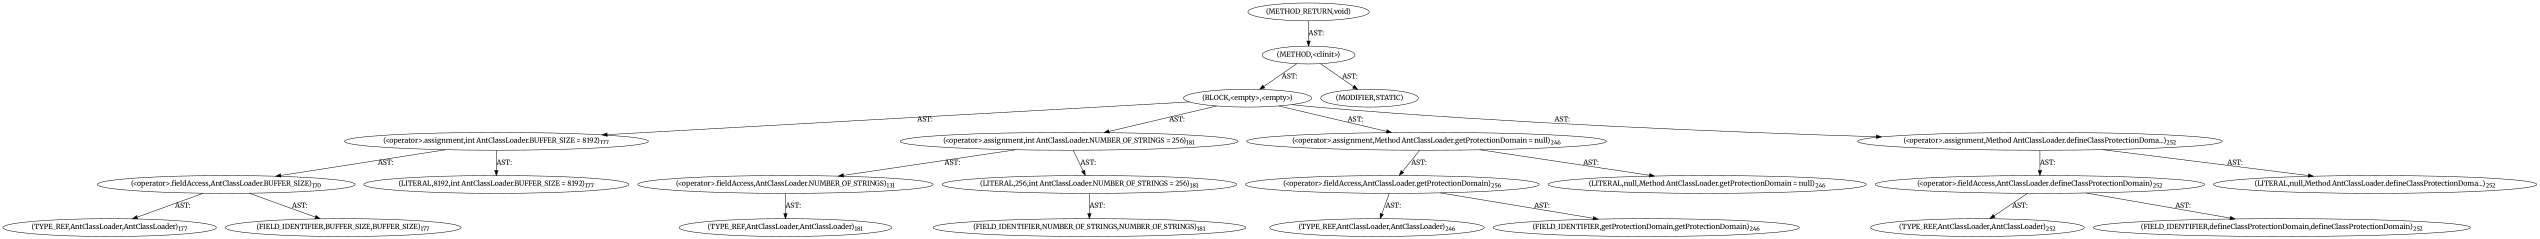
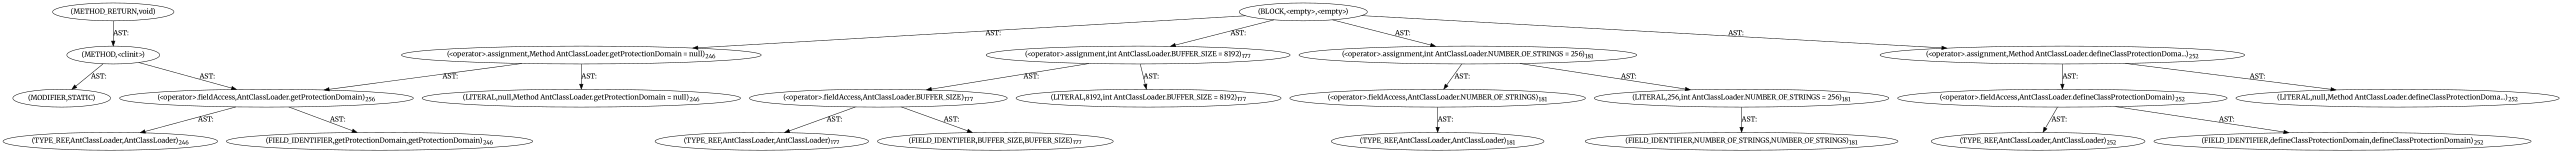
(1280, 75) -> (185, 75)
(317, 184) -> (969, 97)
(891, 184) -> (1543, 97)
